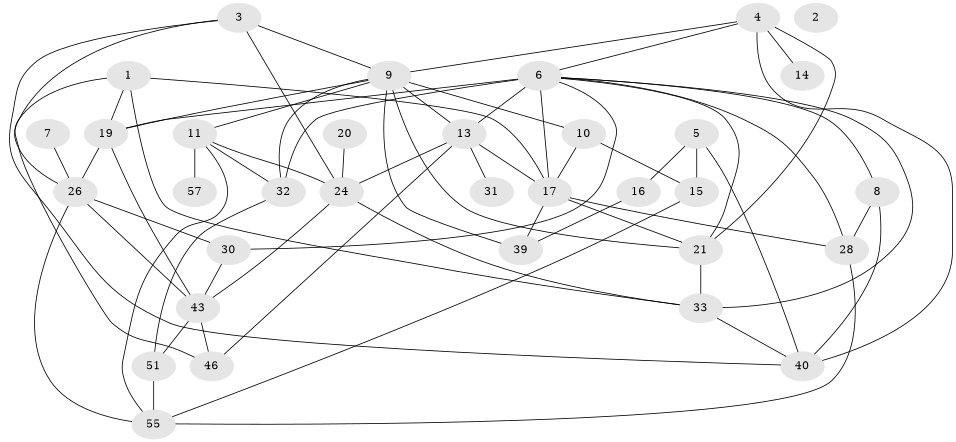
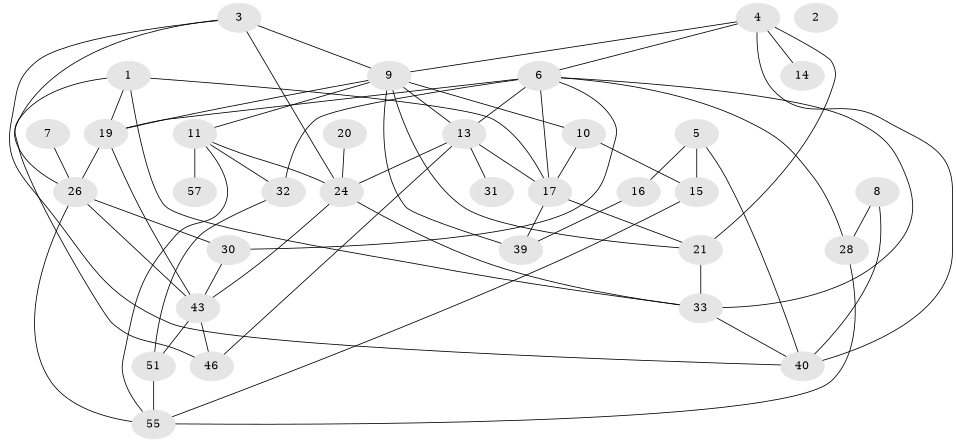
(733, 94) -> none
(289, 119) -> none
(725, 119) -> none
(698, 224) -> none
